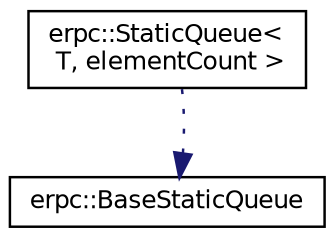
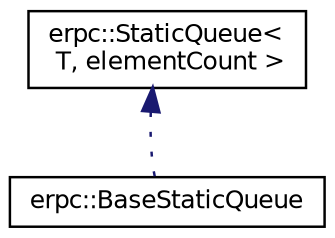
(184, 120) -> (151, 145)
